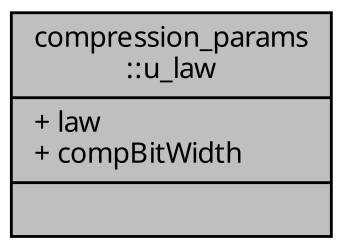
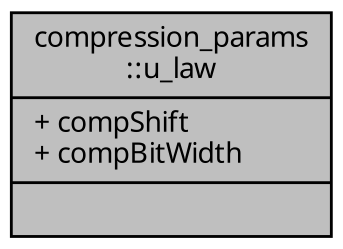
(68, 123) -> (112, 123)
